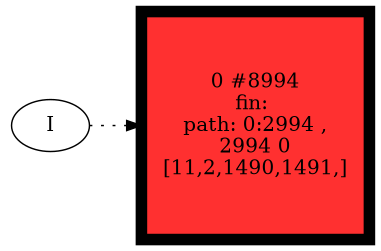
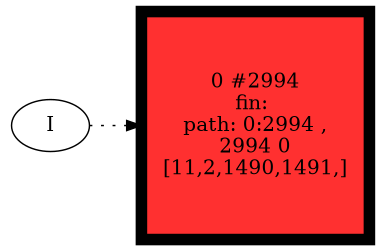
(255, 126) -> (255, 126)
